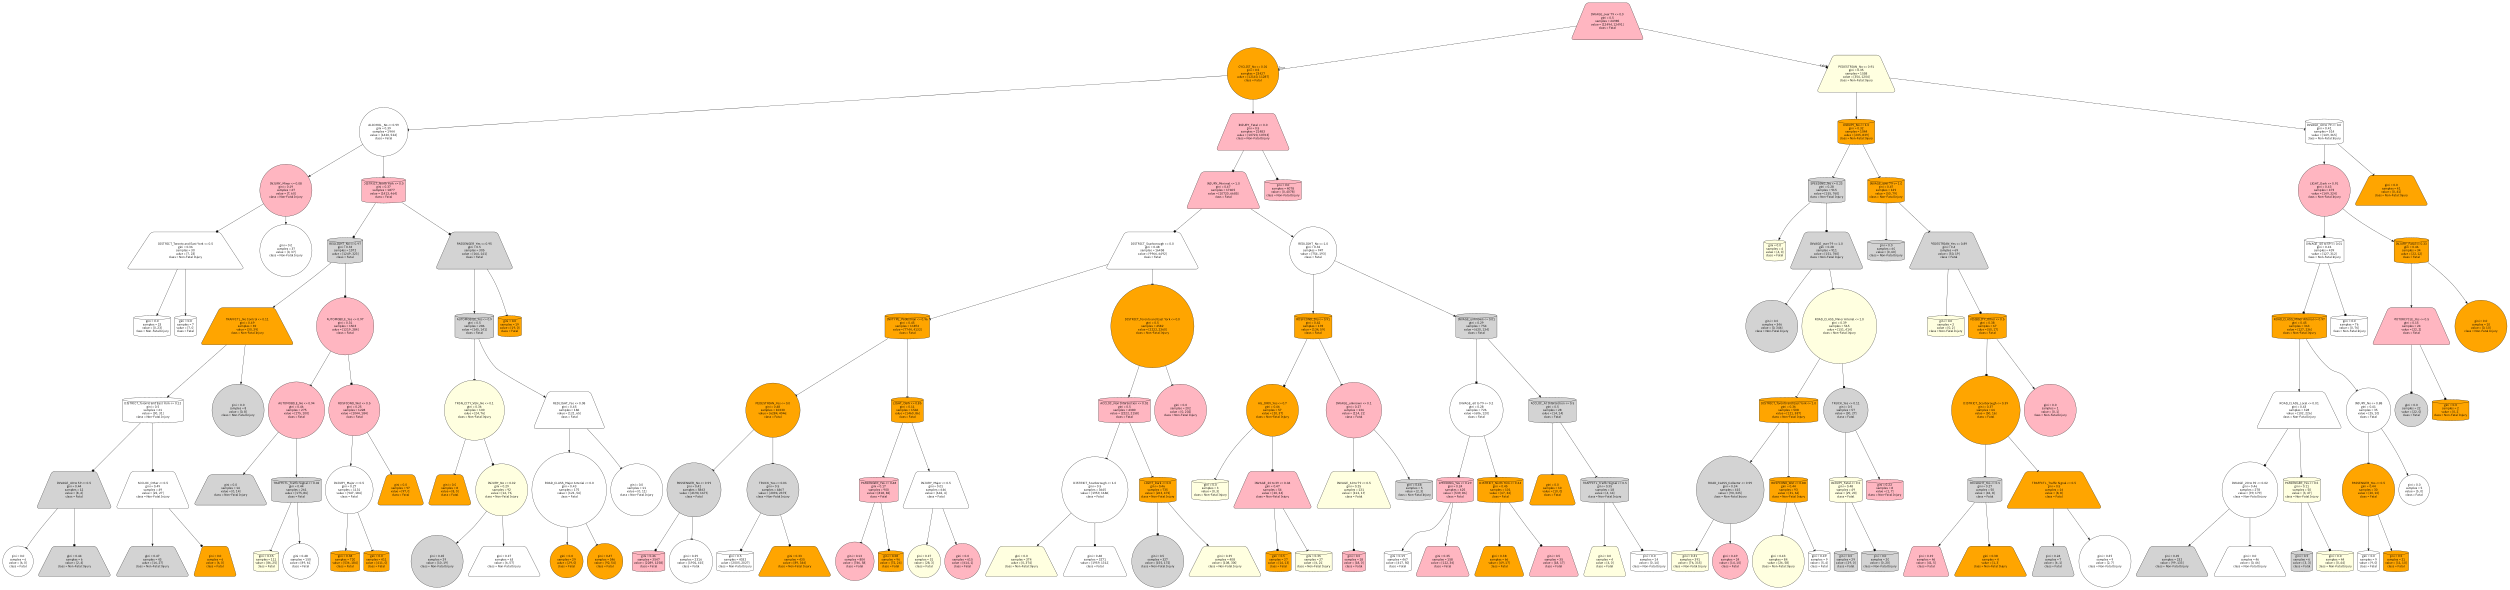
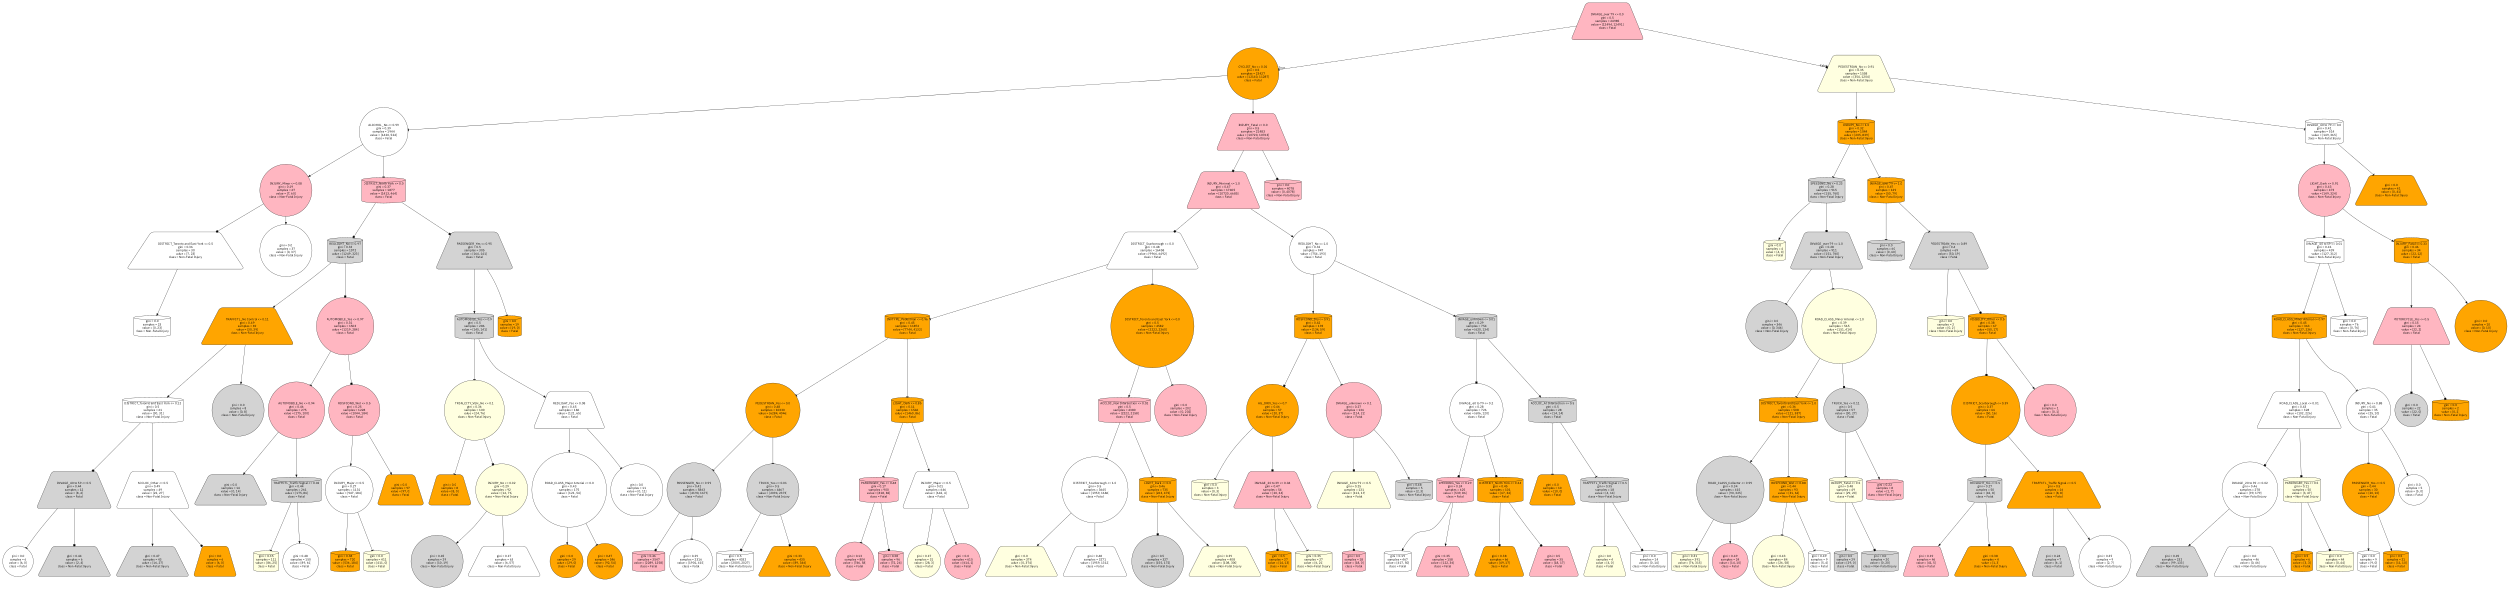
(186, 326) -> none
(376, 561) -> (376, 561)
(891, 561) -> (891, 561)
(2302, 561) -> (2302, 561)
